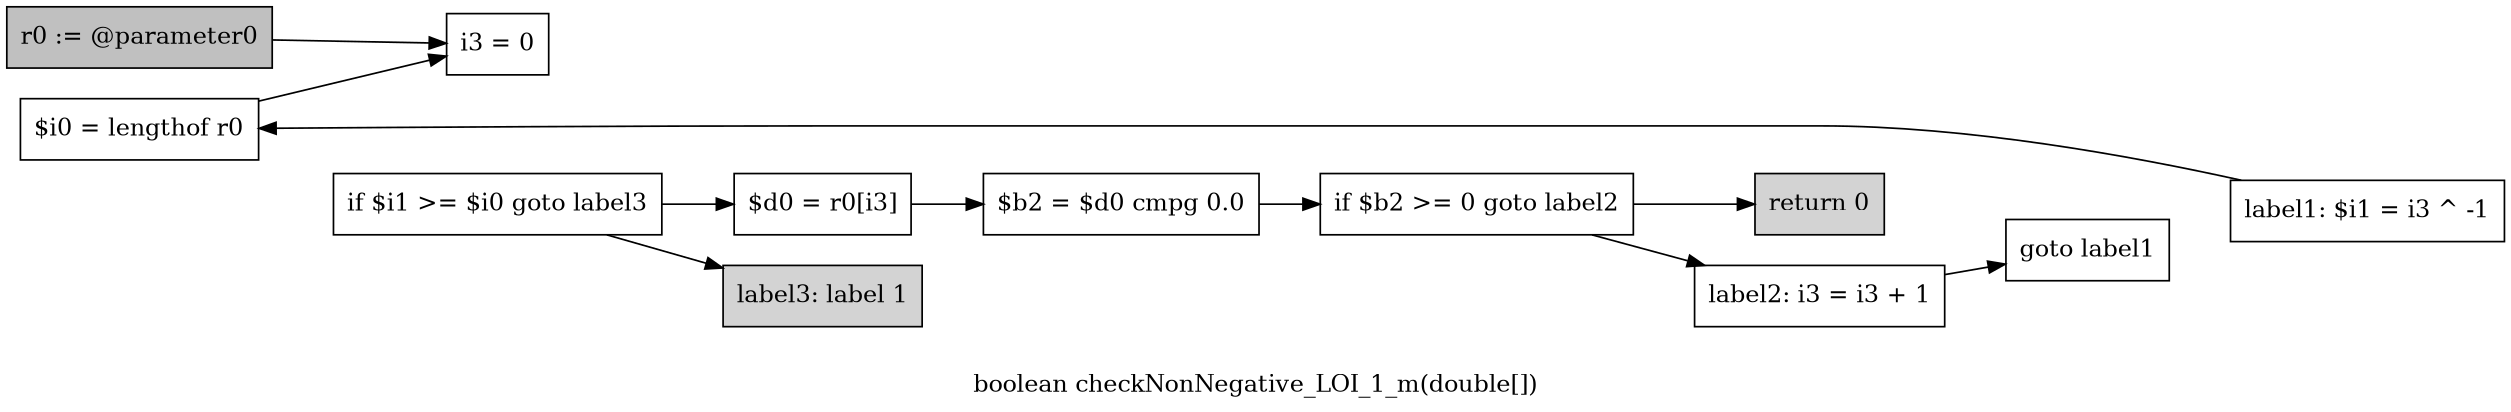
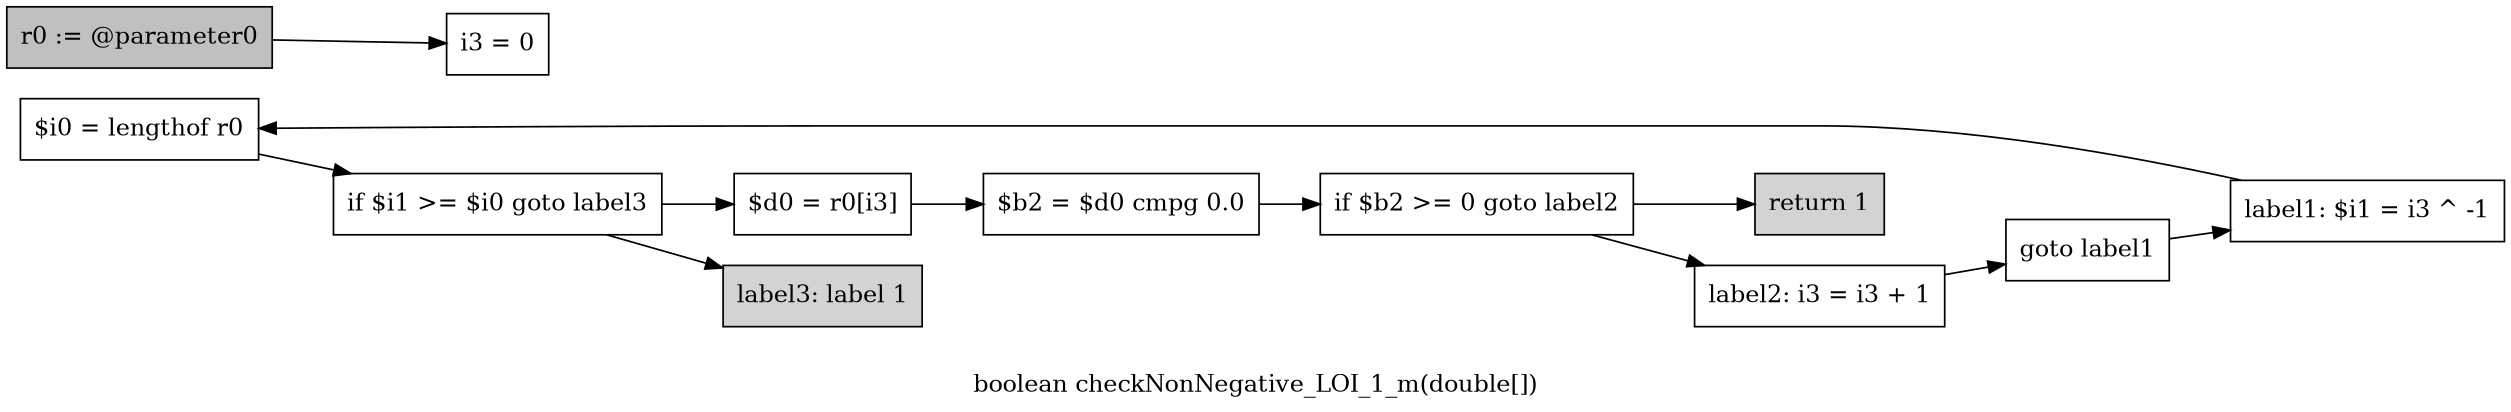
(344, 81) -> (296, 162)
(1820, 204) -> (1820, 204)
none -> (2191, 236)
